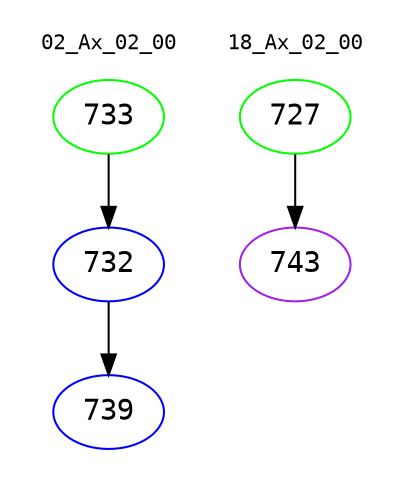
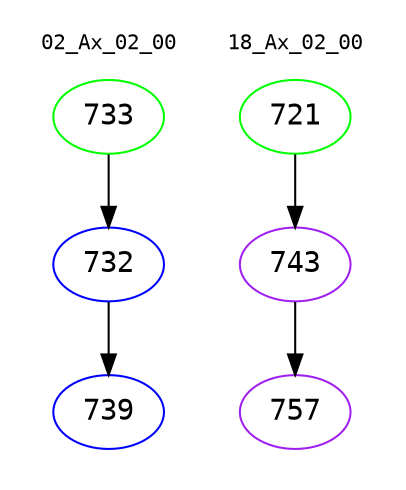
(295, 117) -> (295, 117)
none -> (295, 412)
